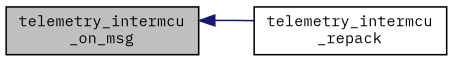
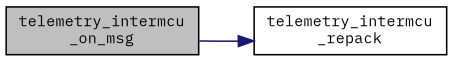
(234, 20) -> (219, 41)
